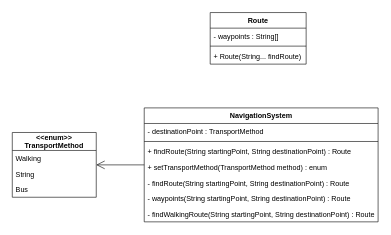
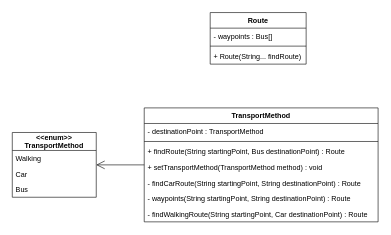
(252, 36) -> (247, 36)
(261, 116) -> (261, 116)
(266, 152) -> (261, 152)
(246, 167) -> (245, 167)
(27, 174) -> (22, 174)
(266, 183) -> (272, 183)
(278, 214) -> (273, 214)
